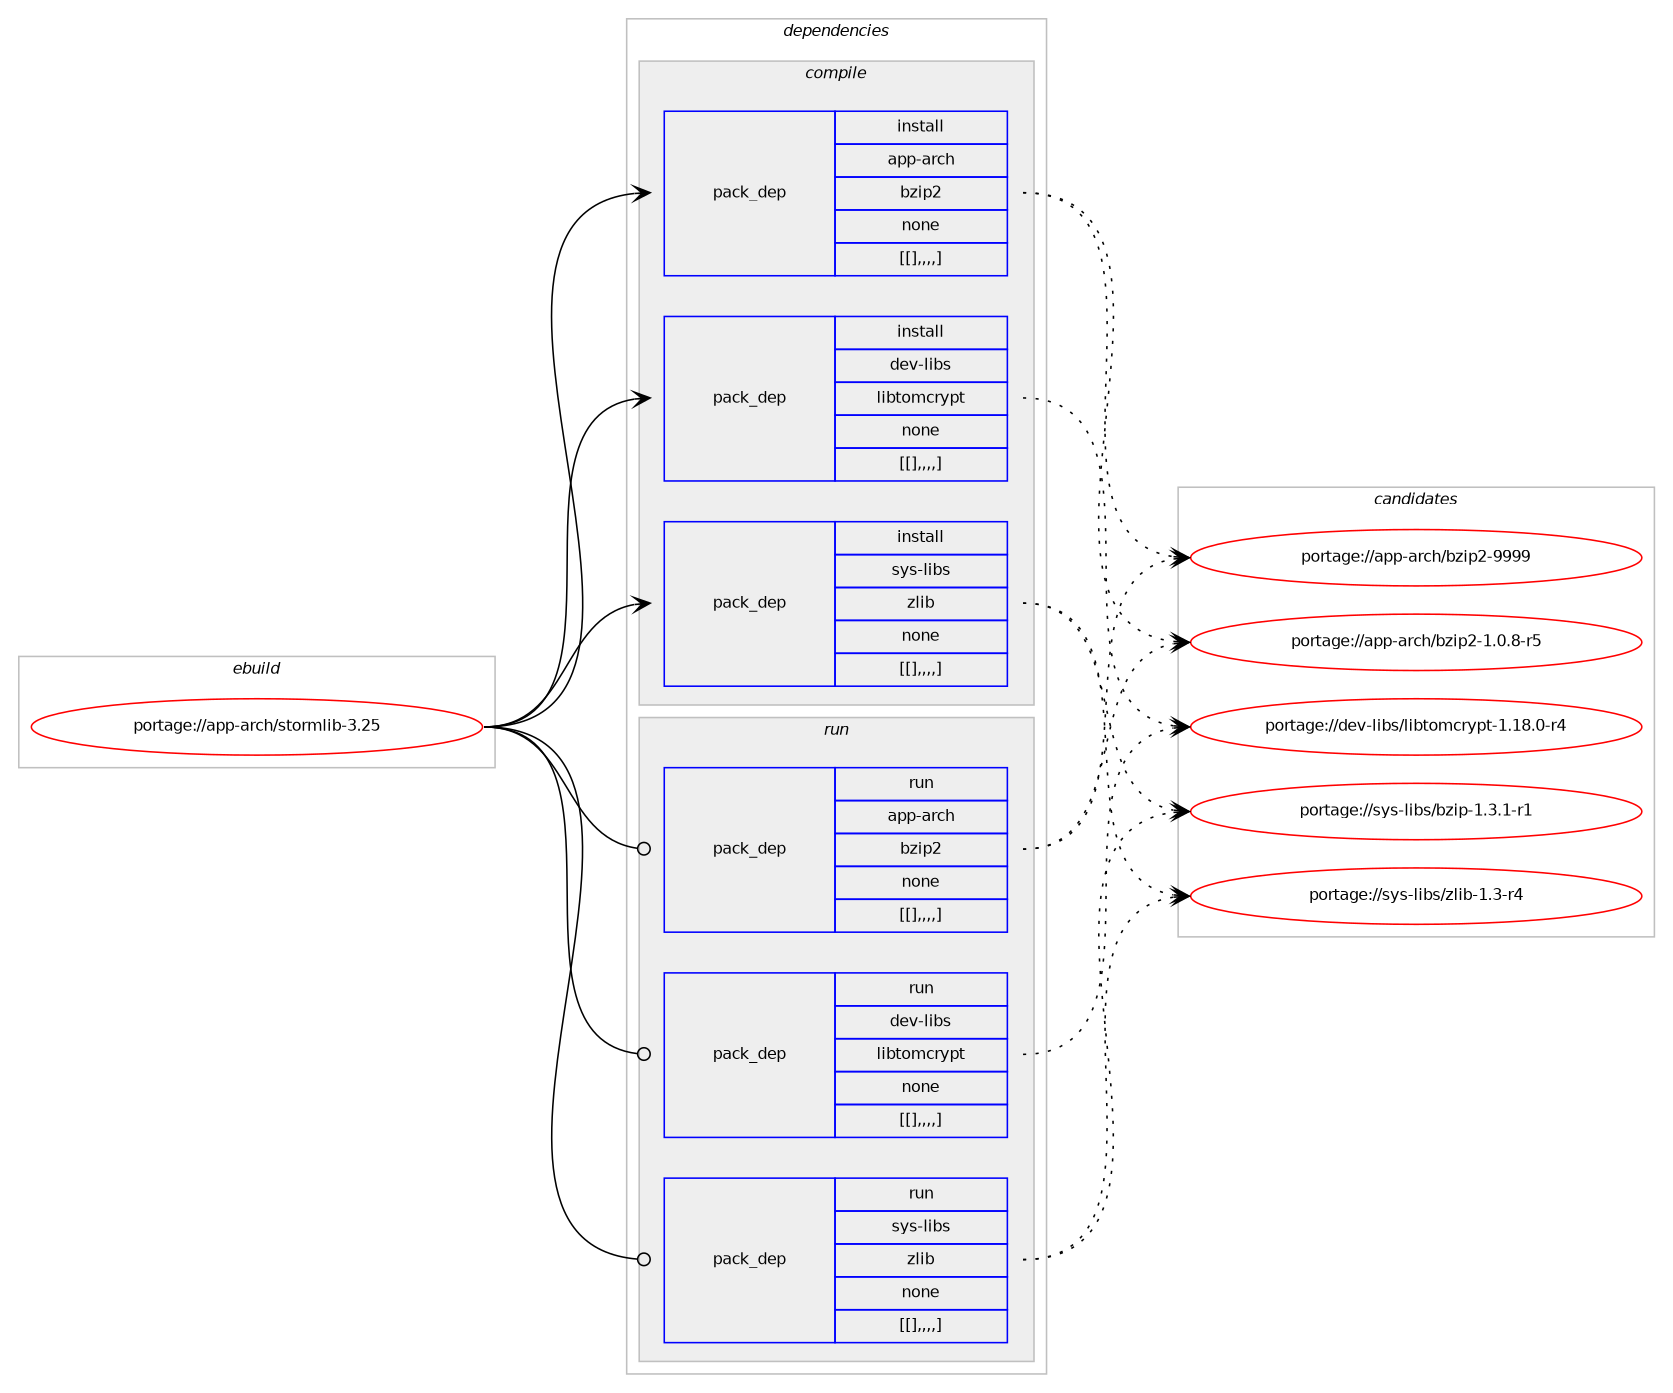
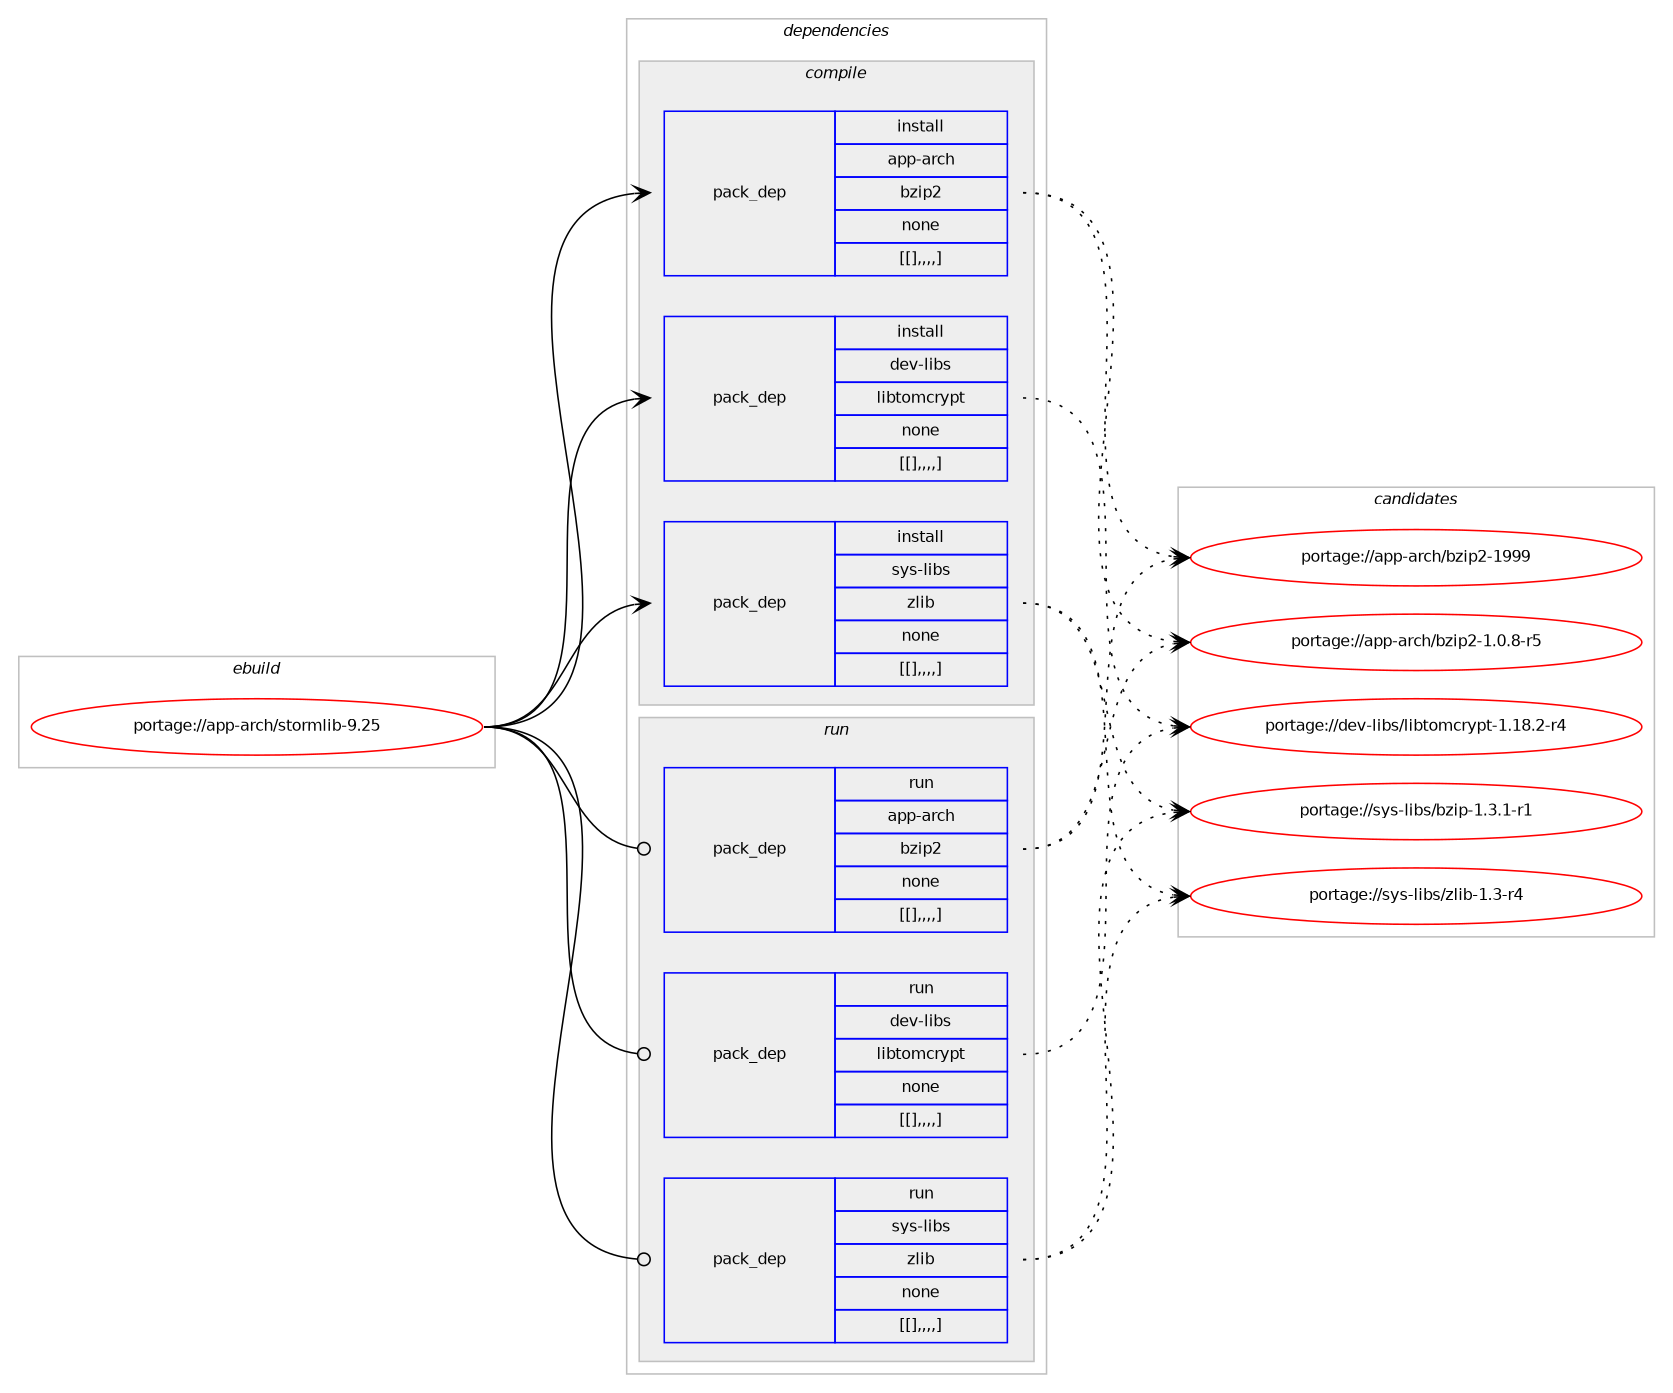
(1416, 558) -> (1416, 558)
(257, 727) -> (257, 727)
(1416, 727) -> (1416, 727)
